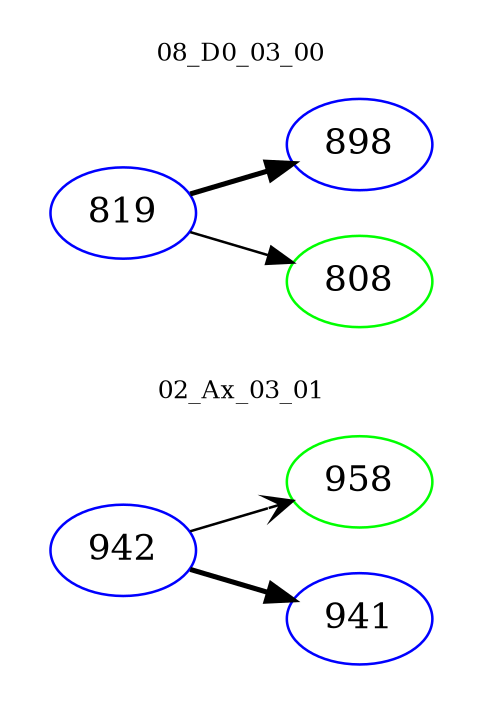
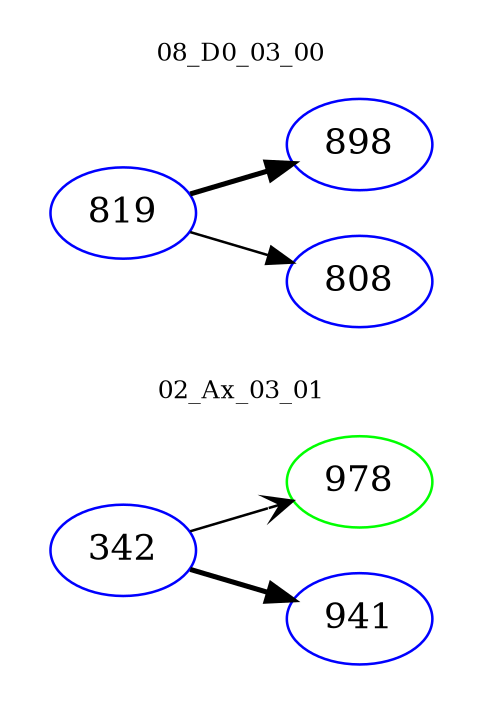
(360, 282) -> (360, 282)
(360, 482) -> (360, 482)
(123, 550) -> (123, 550)
